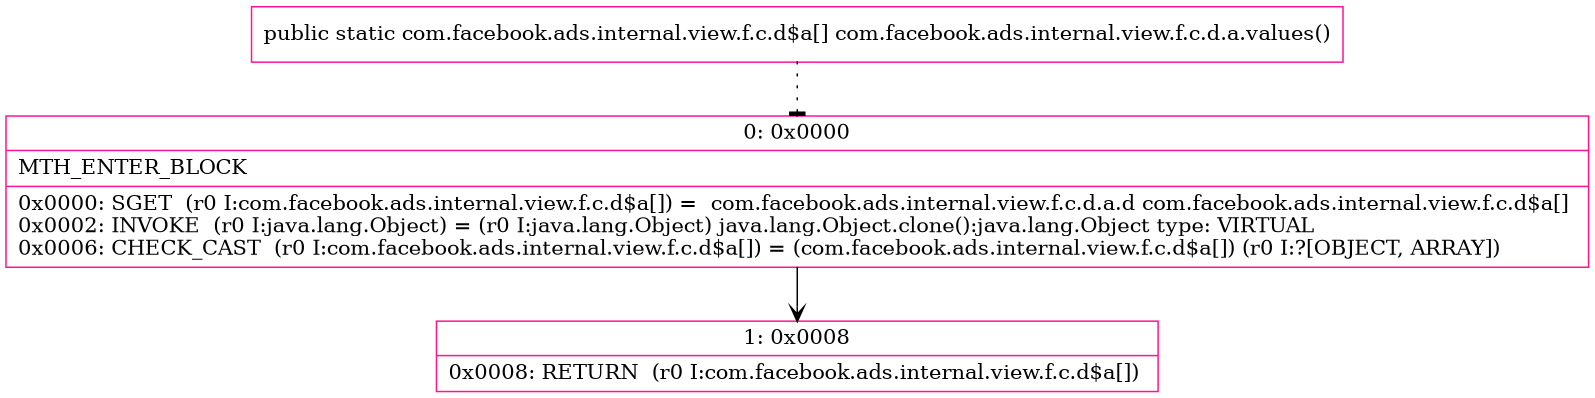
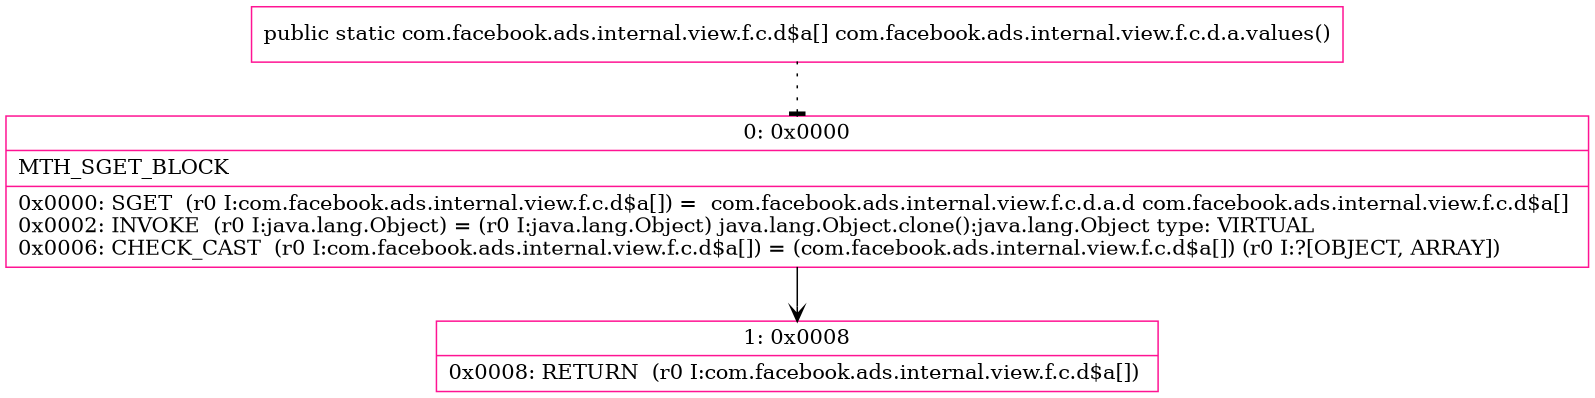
(133, 168) -> (124, 168)
